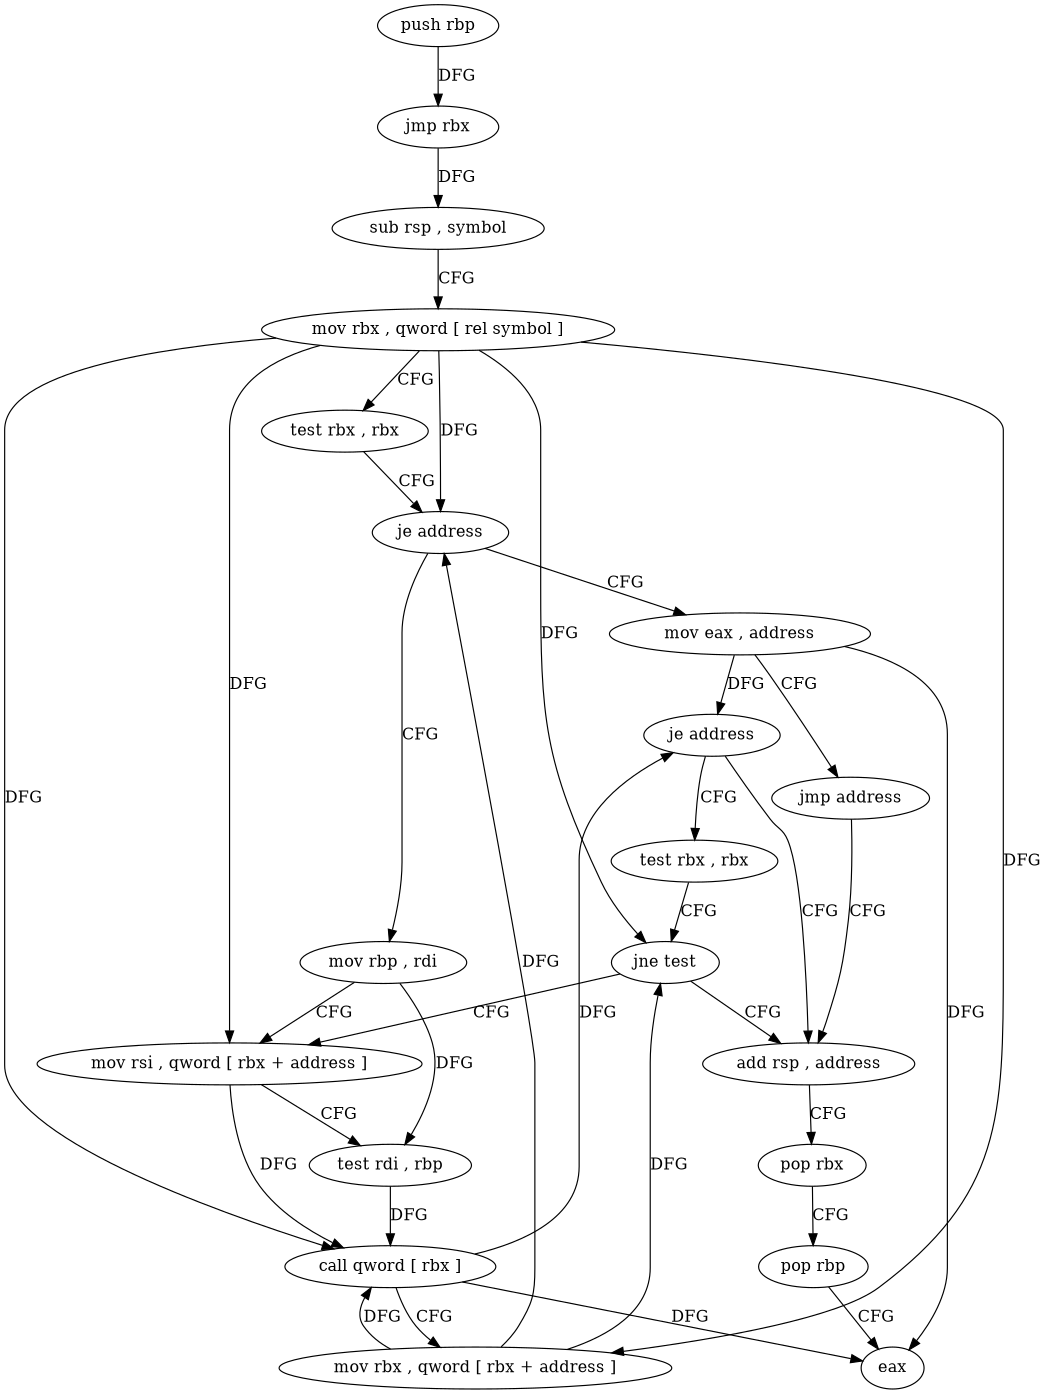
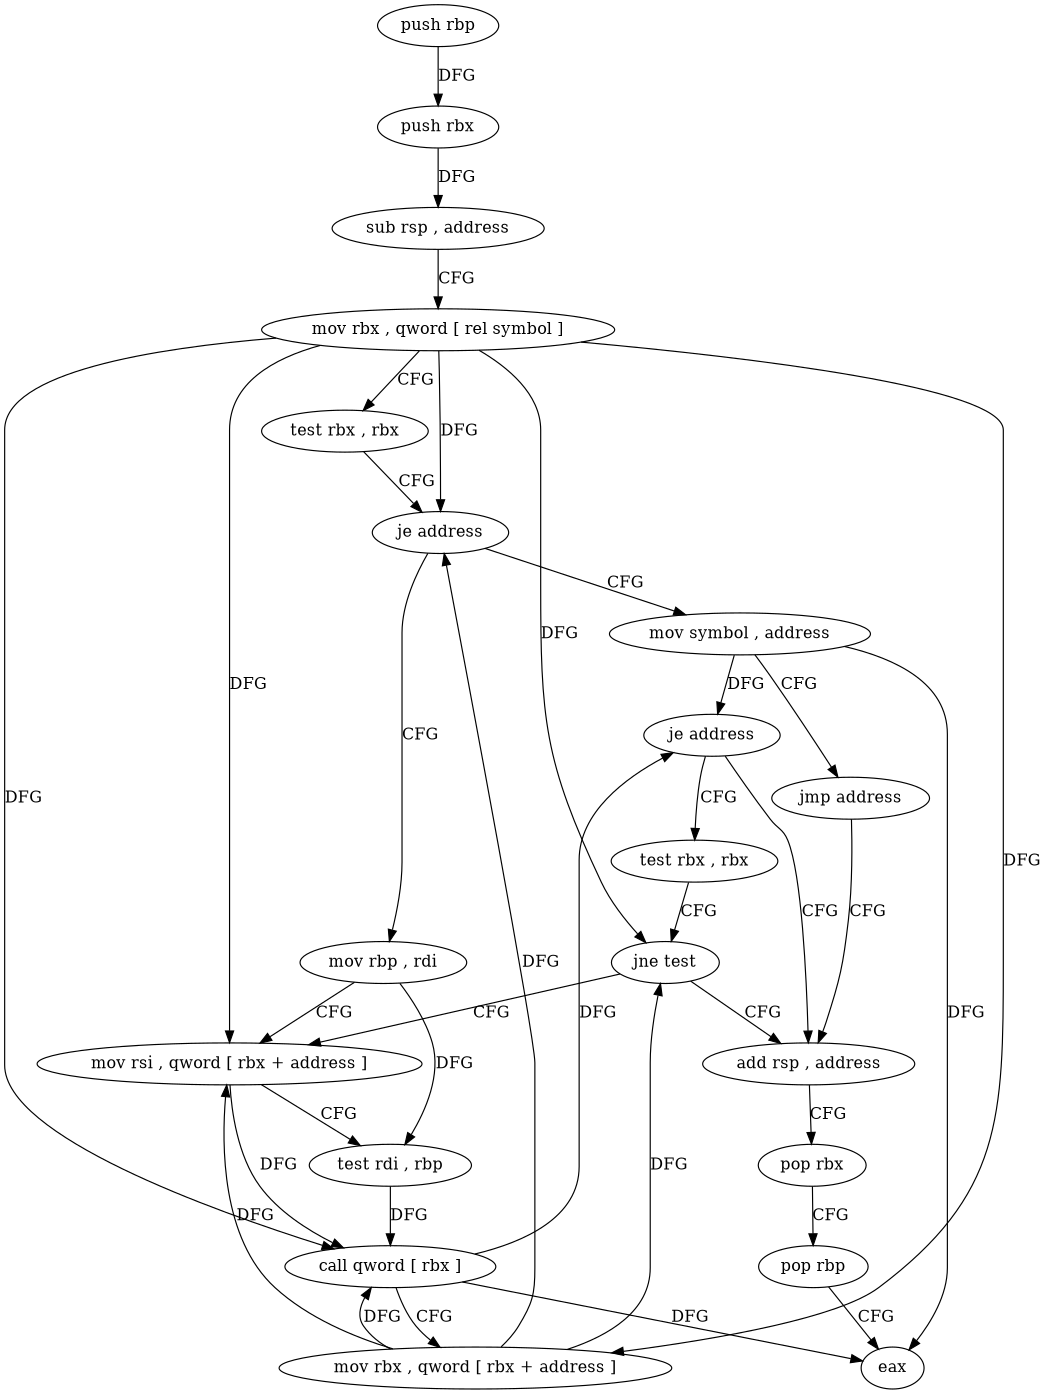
(438, 127) -> (438, 127)
(438, 228) -> (438, 228)
(740, 634) -> (740, 634)
none -> (253, 1260)
